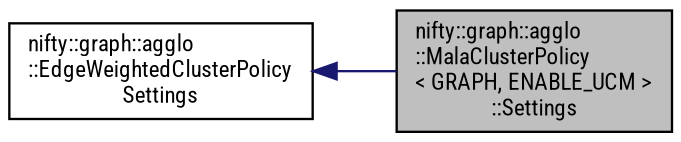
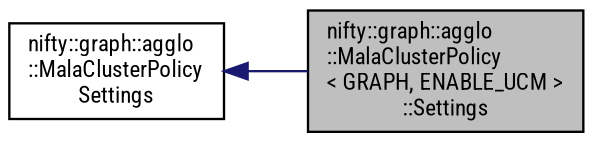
(161, 71) -> (117, 71)
